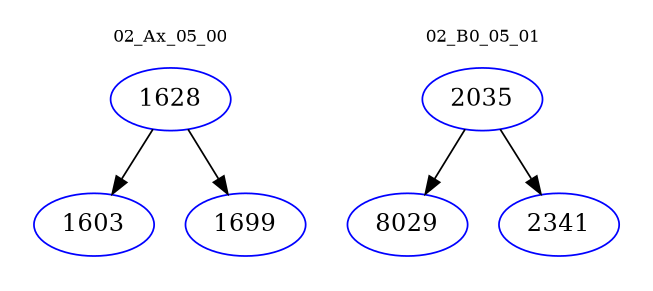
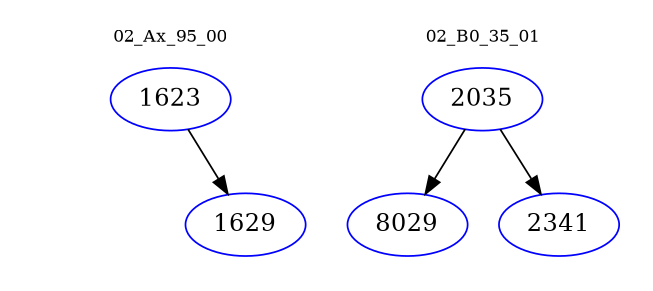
(171, 37) -> (171, 37)
(483, 37) -> (483, 37)
(171, 99) -> (171, 99)
(94, 225) -> none
(246, 225) -> (246, 225)
